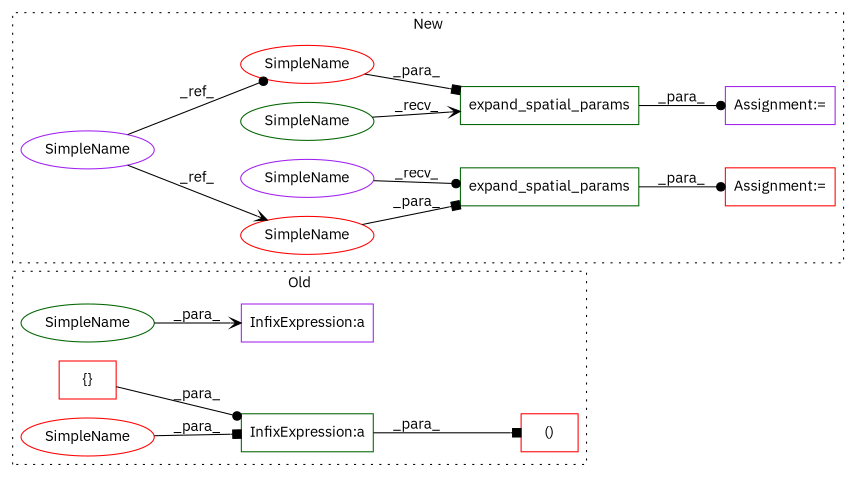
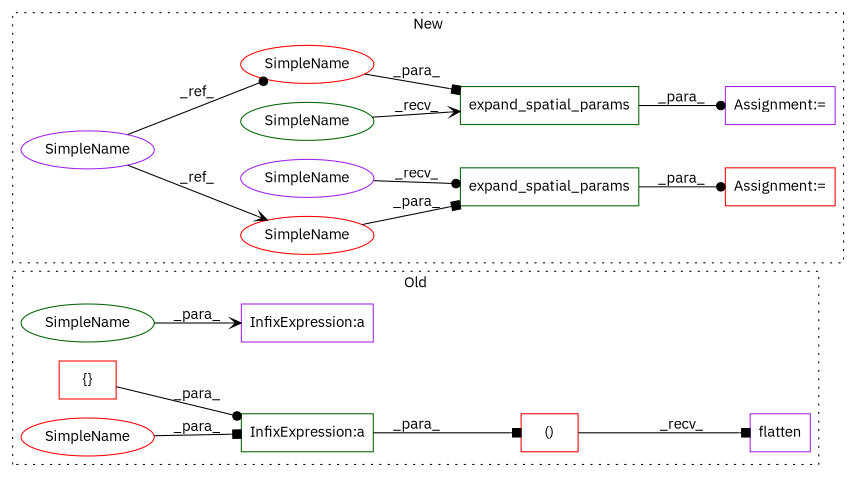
none -> (780, 433)
